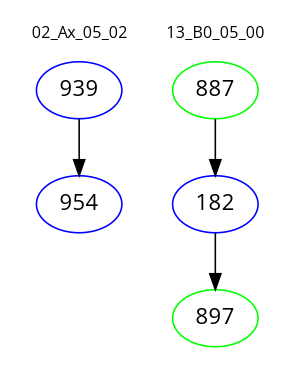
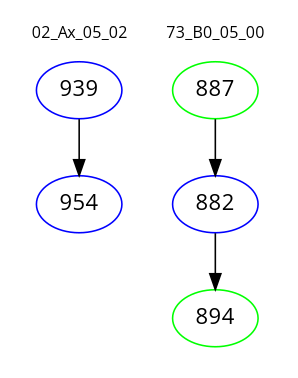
(216, 34) -> (216, 34)
(215, 204) -> (215, 204)
(215, 318) -> (215, 318)
